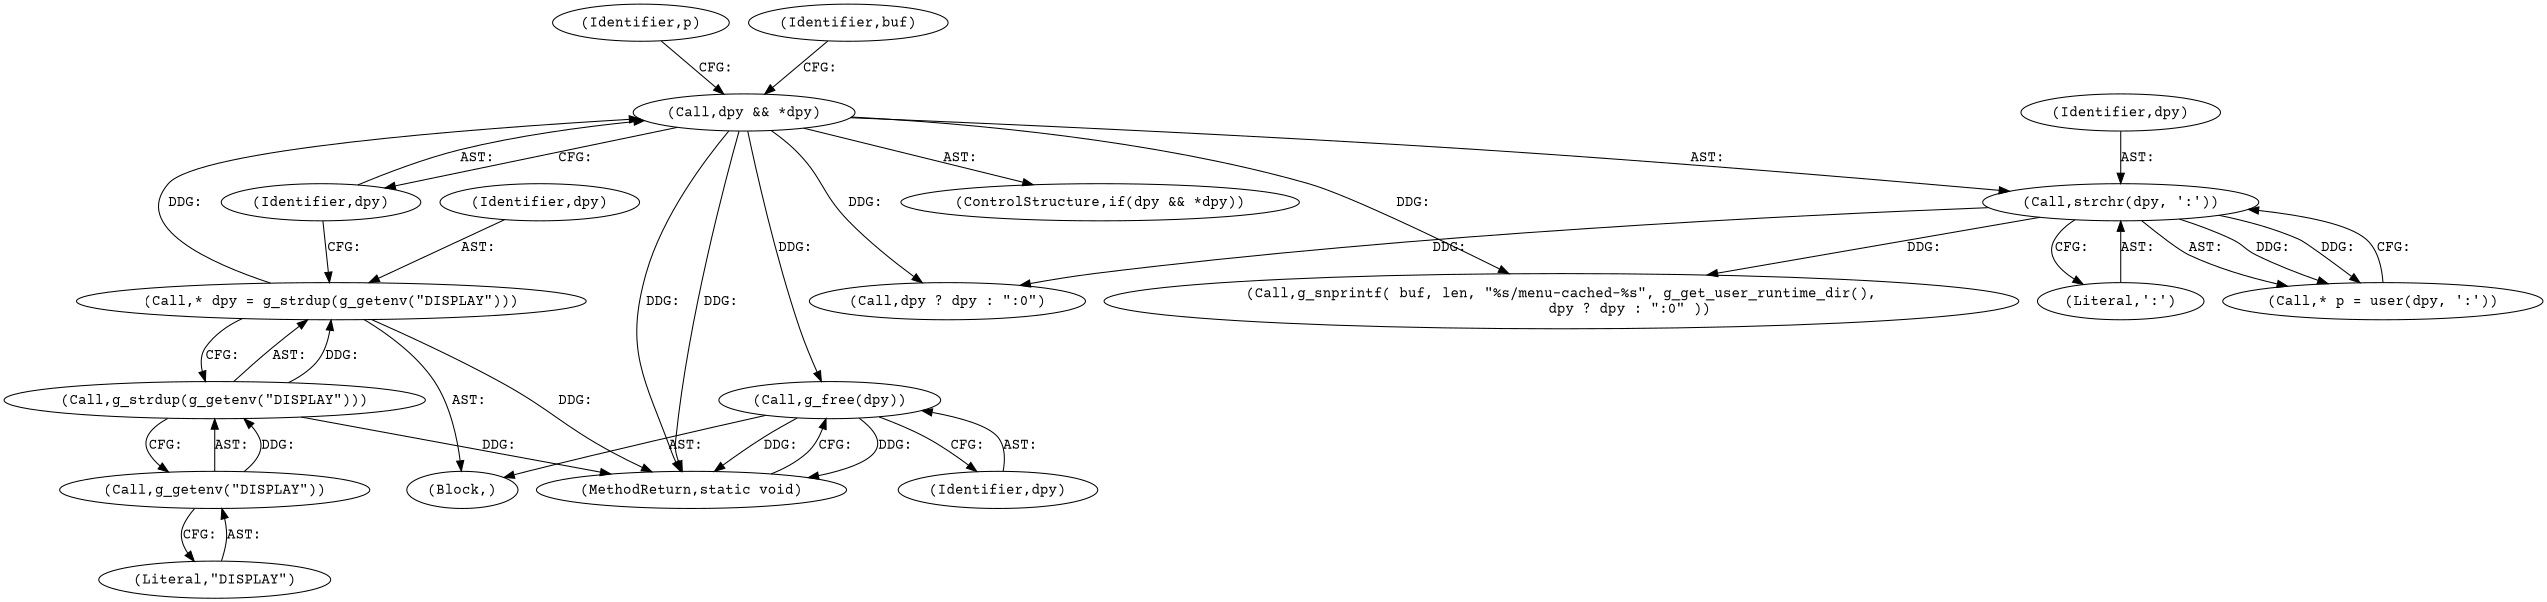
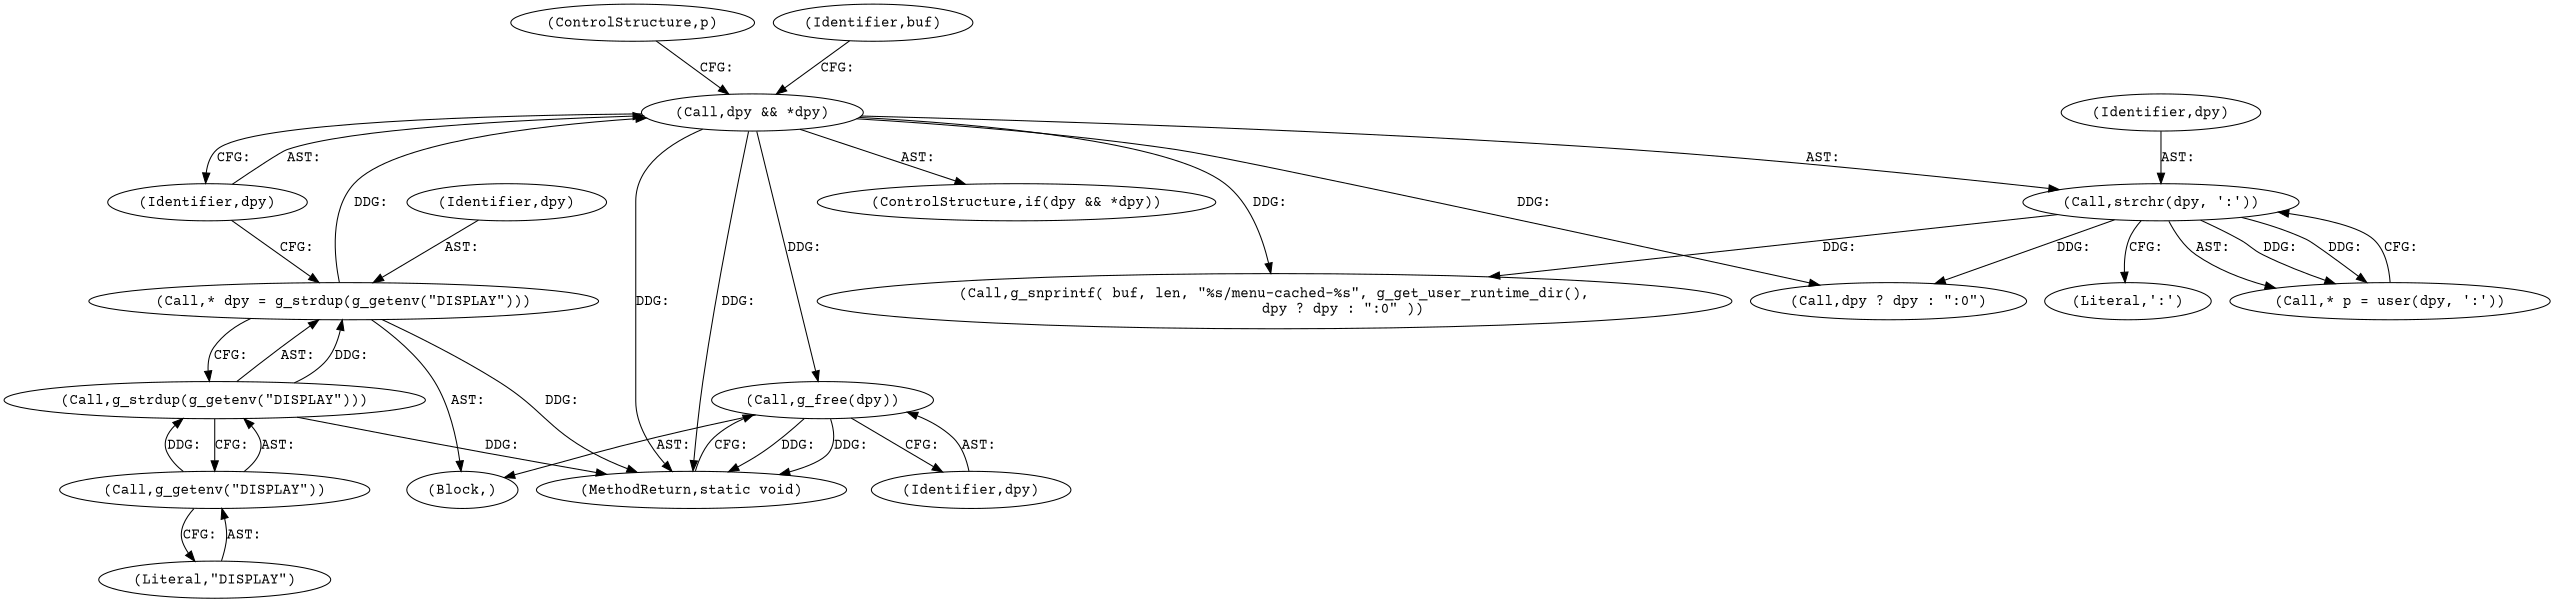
(641, 23) -> (633, 23)
(2121, 257) -> none
